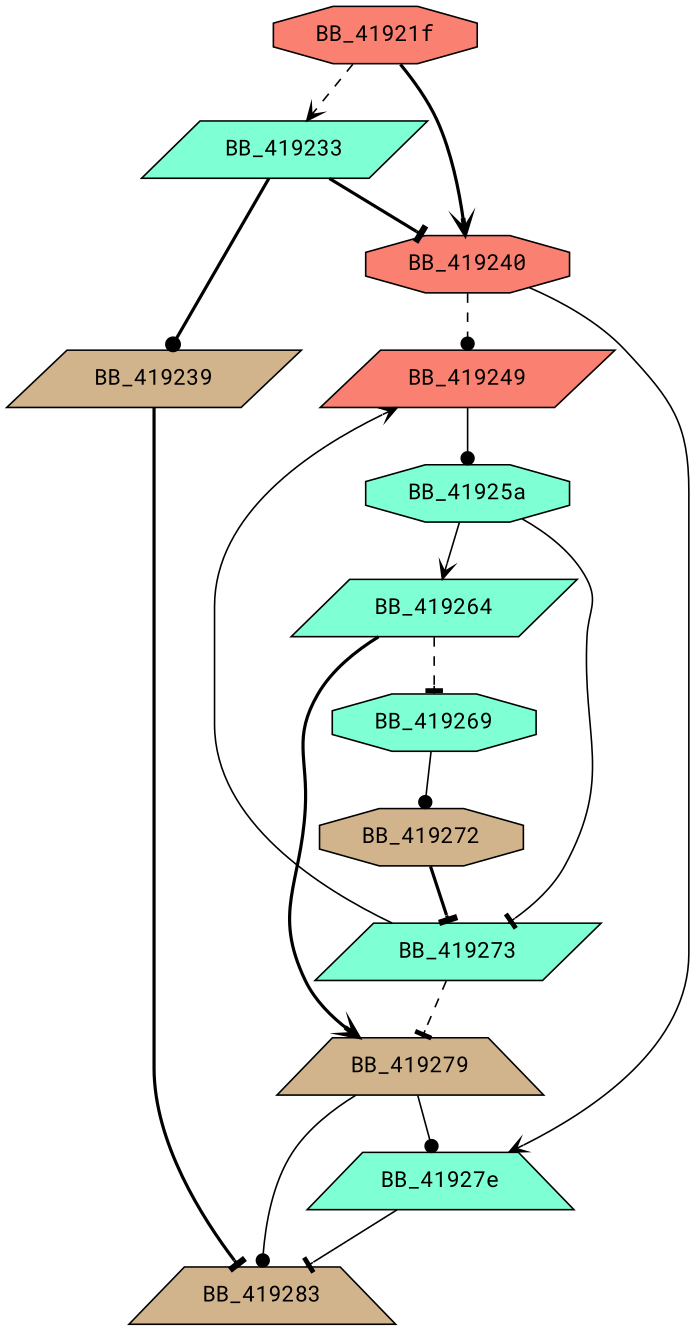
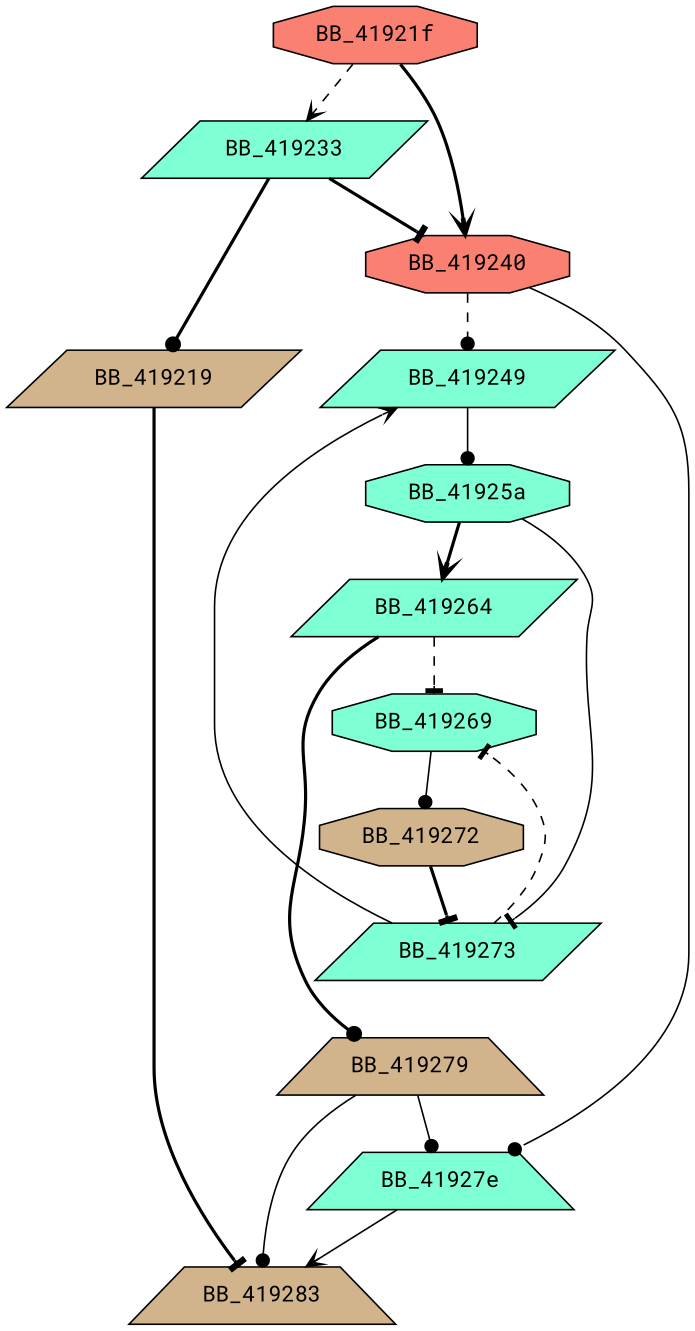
(154, 379) -> (154, 379)
(468, 379) -> (468, 379)
(453, 543) -> (453, 543)
(689, 717) -> (689, 717)
(303, 829) -> (303, 829)
(436, 1006) -> (545, 837)
(355, 1236) -> (355, 1236)
